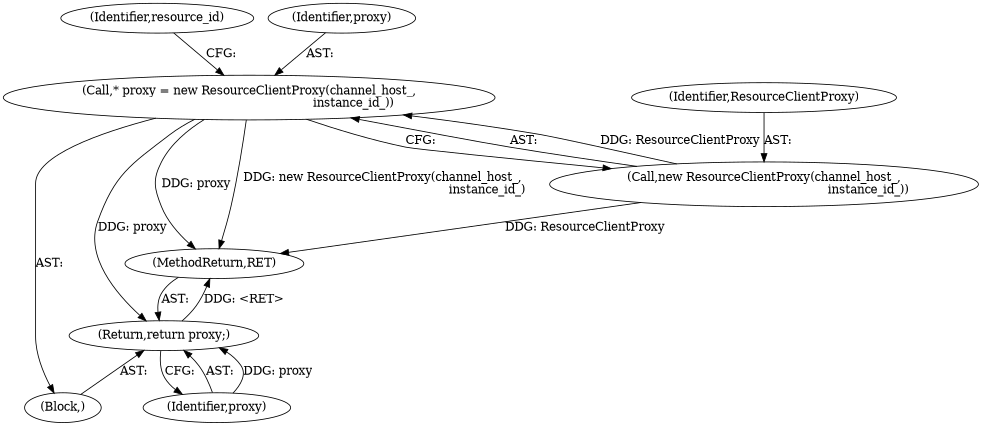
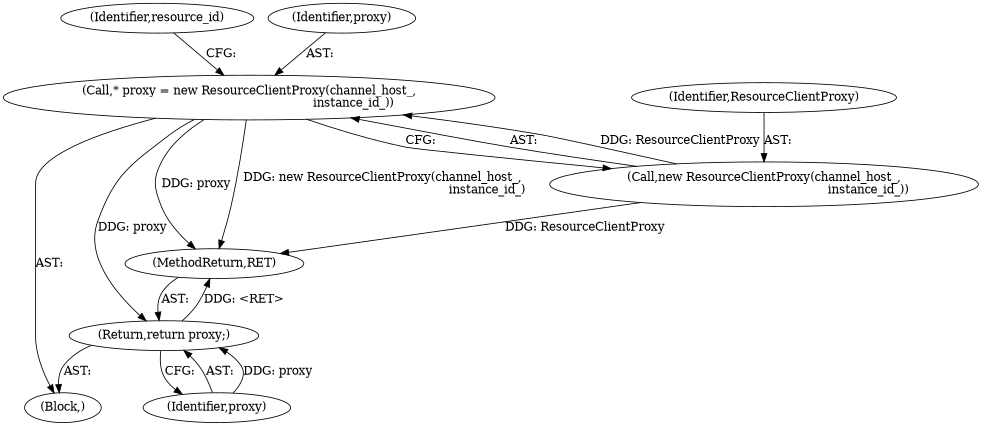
(109, 375) -> (69, 360)
